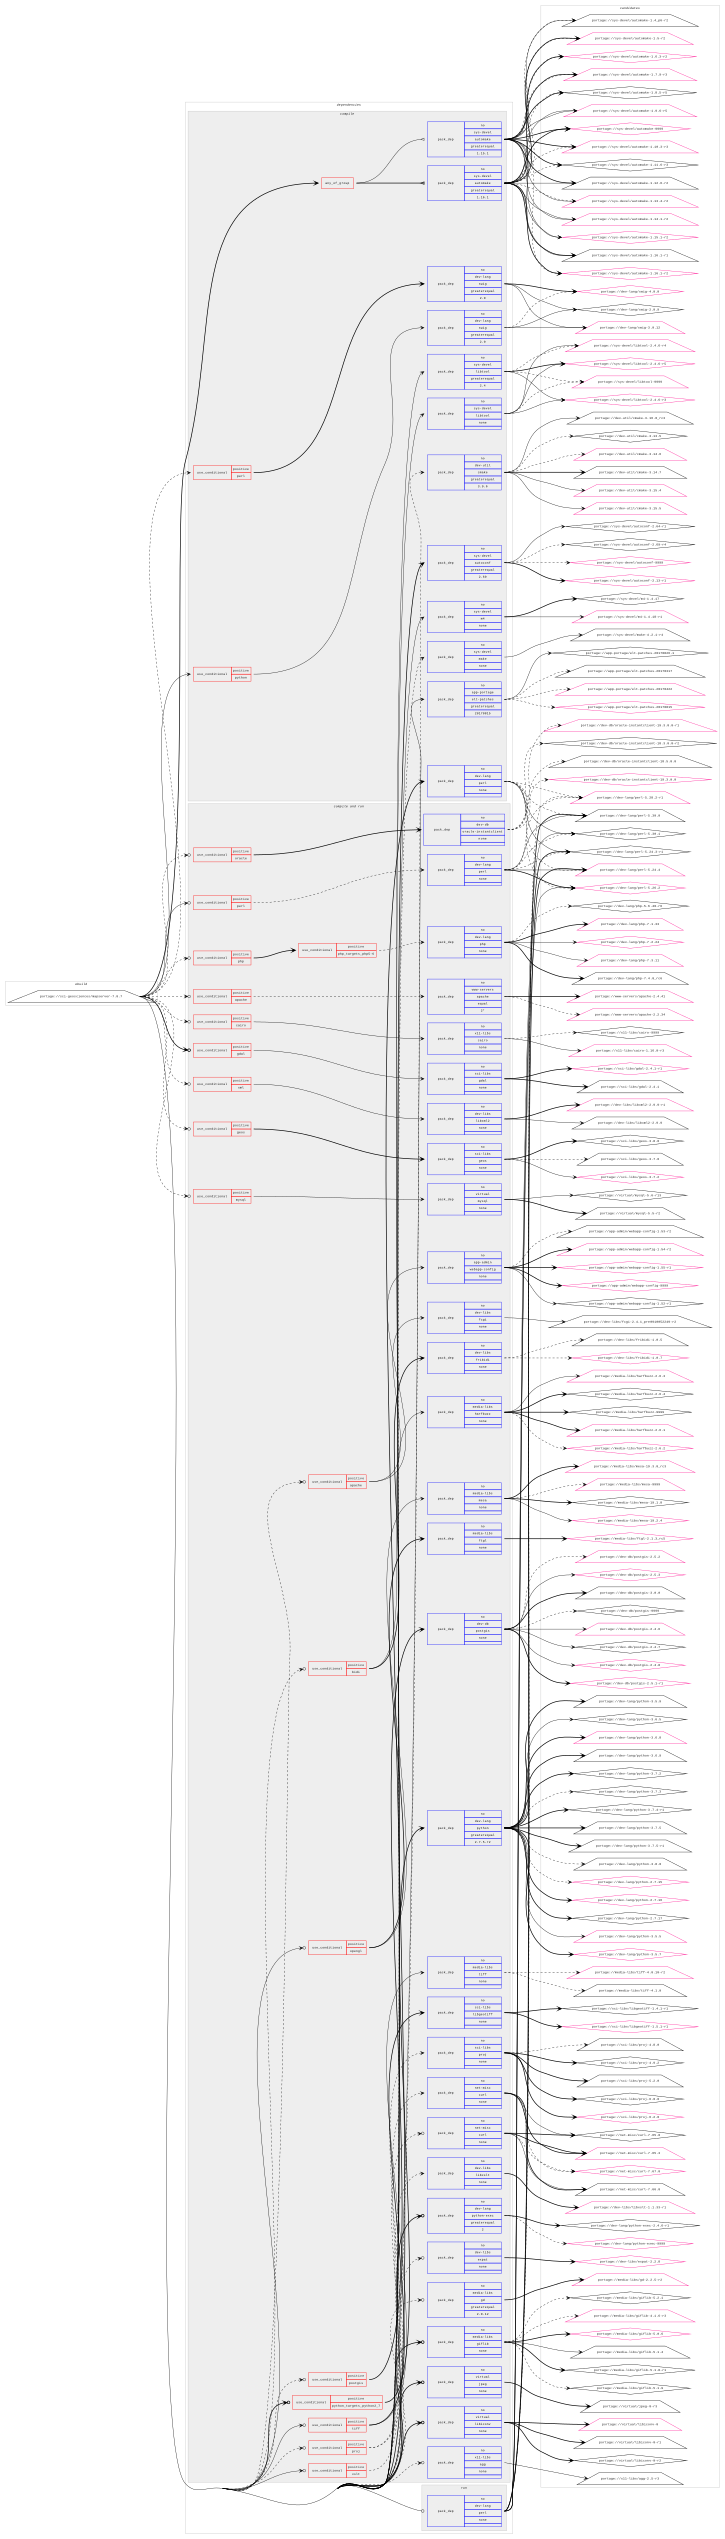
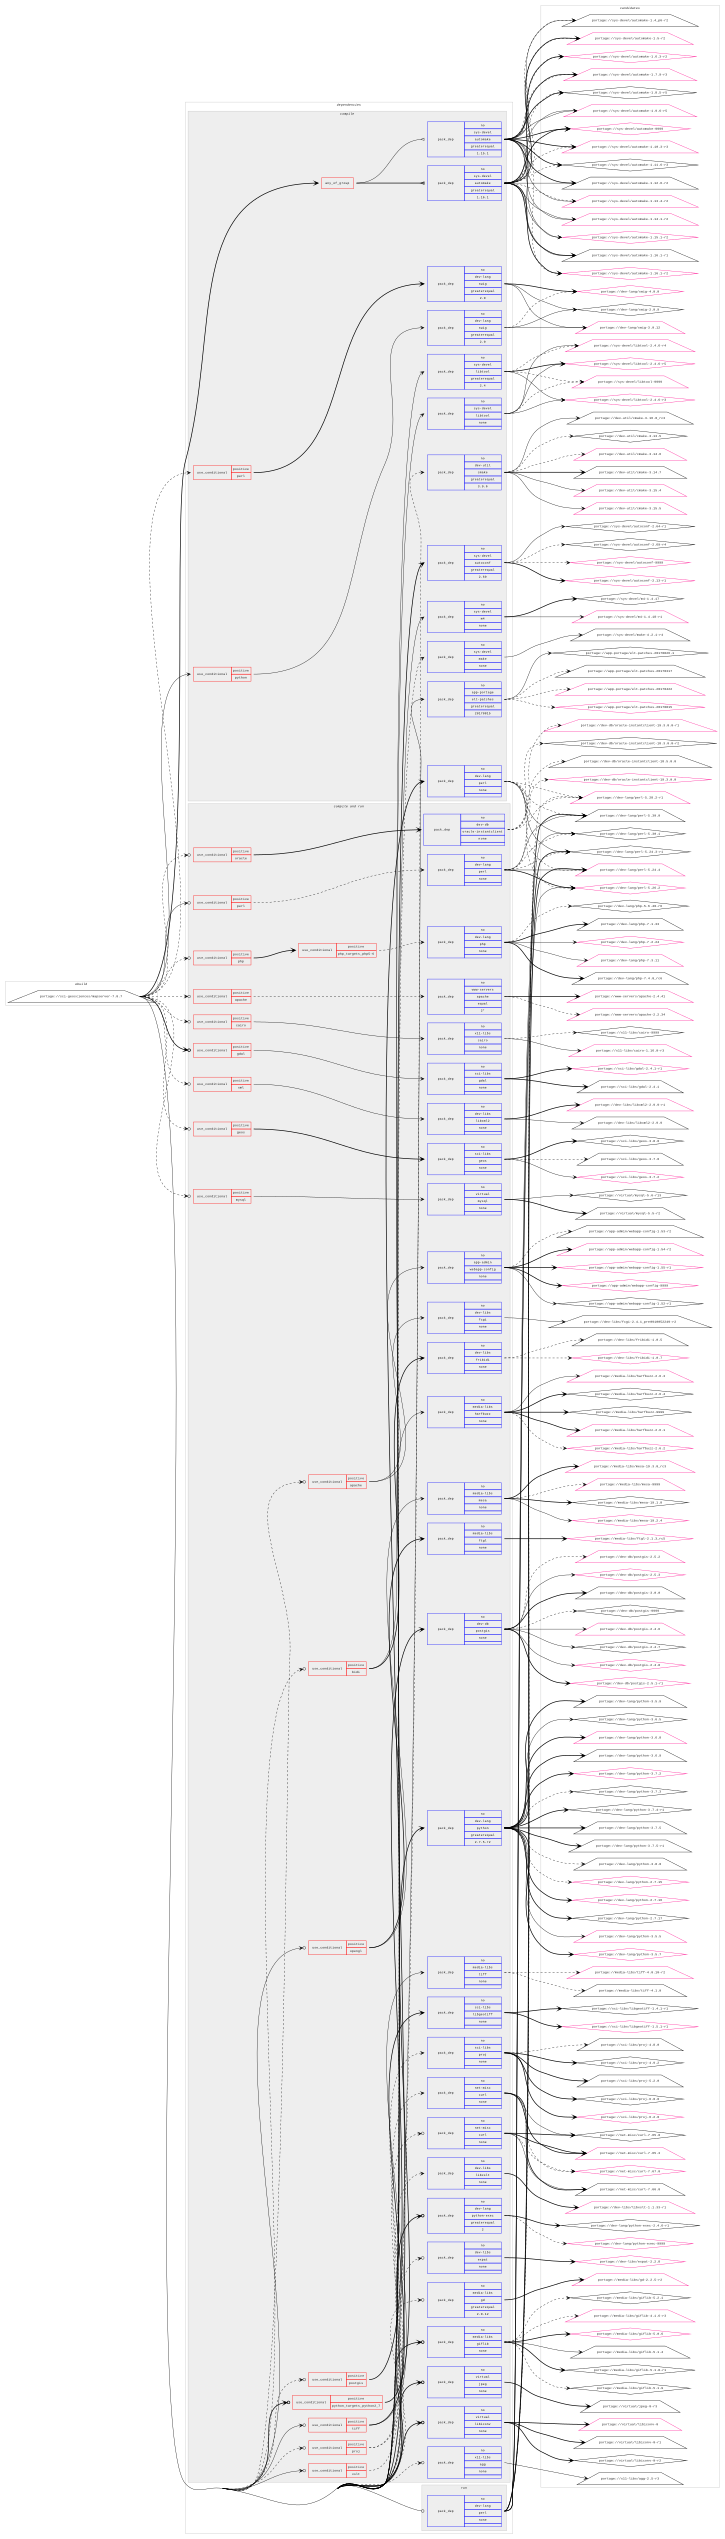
(630, 924) -> (630, 924)
(630, 1774) -> (630, 1774)
